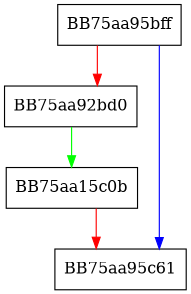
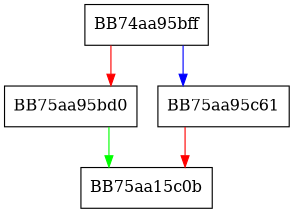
(119, 25) -> (147, 25)
(71, 106) -> (71, 106)
(96, 223) -> (185, 141)
